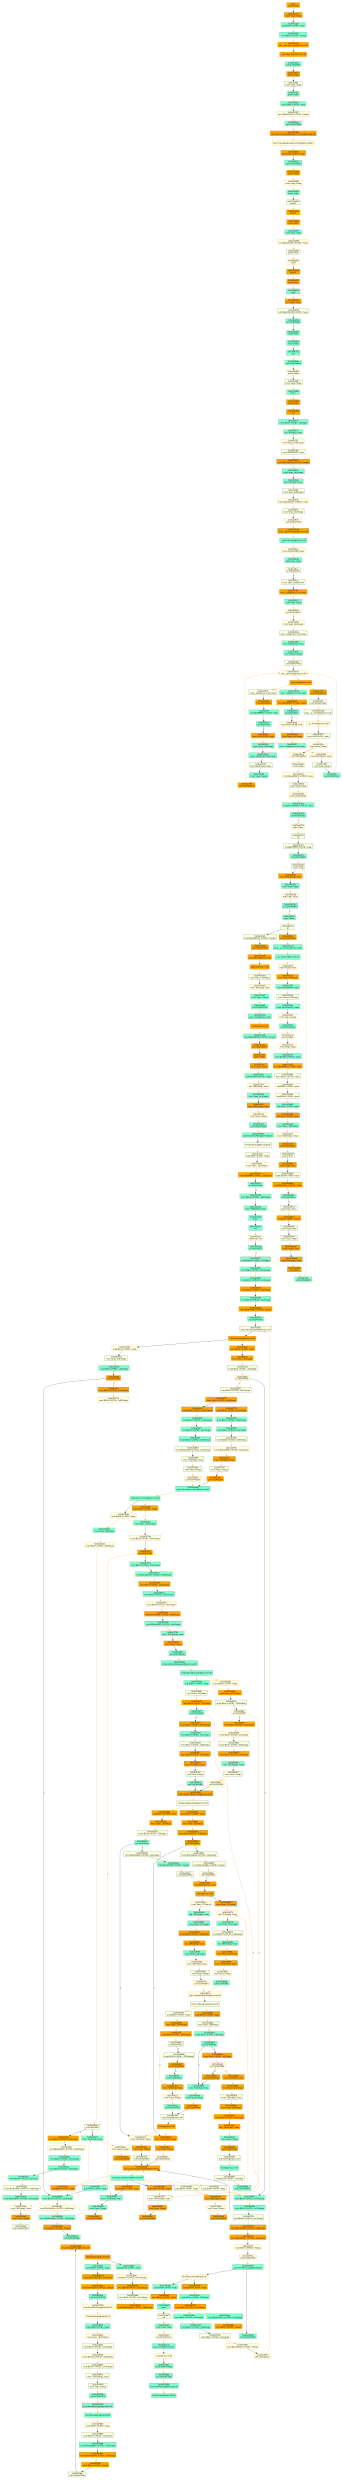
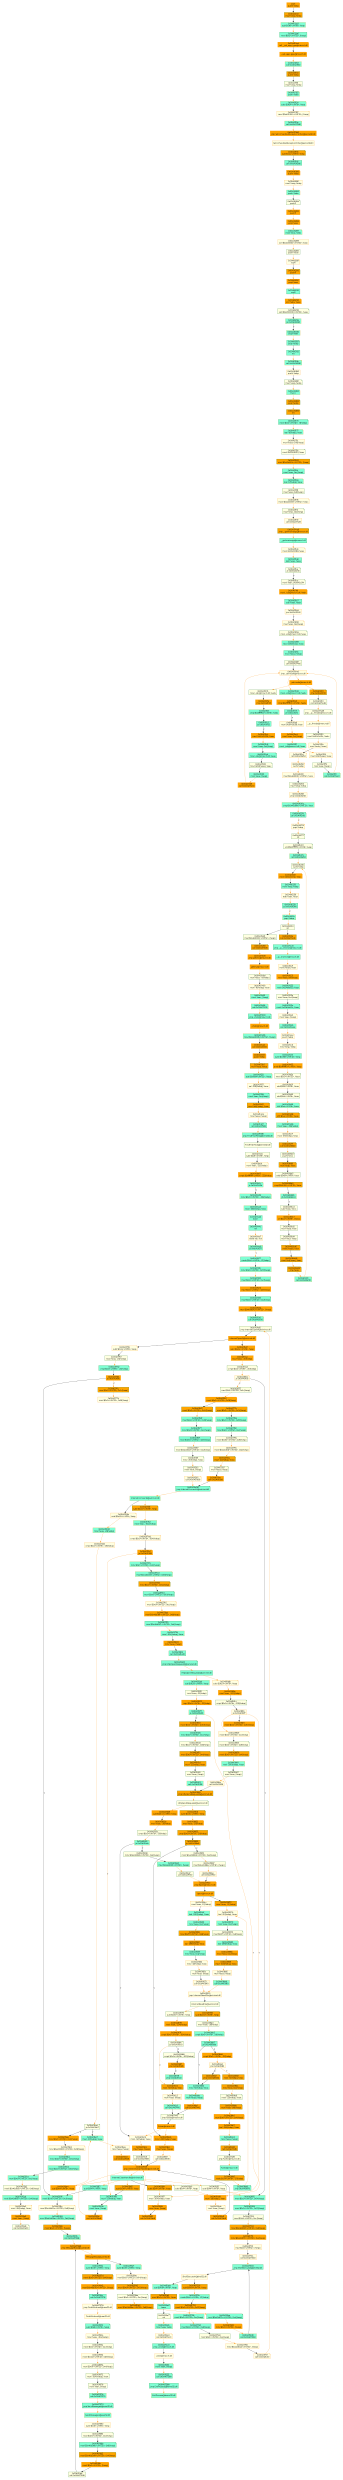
(297, 687) -> (288, 682)
(237, 1728) -> (222, 1721)
(229, 2178) -> (229, 2178)
(247, 2301) -> (249, 2302)
